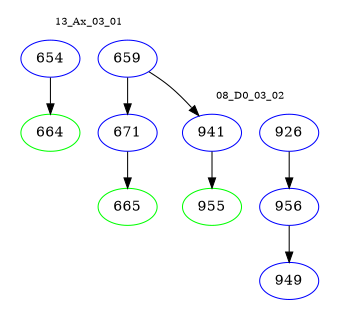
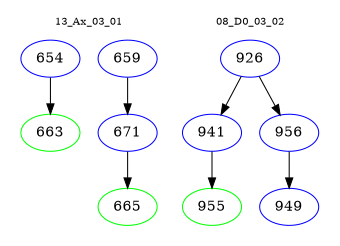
(181, 97) -> (234, 91)
(50, 133) -> (50, 133)
